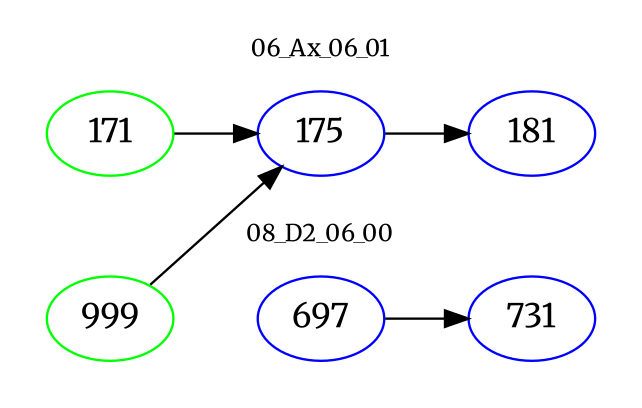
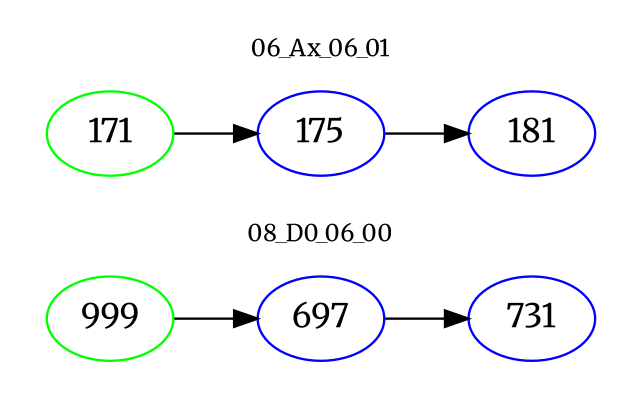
(207, 234) -> (204, 319)
(321, 235) -> (321, 235)
